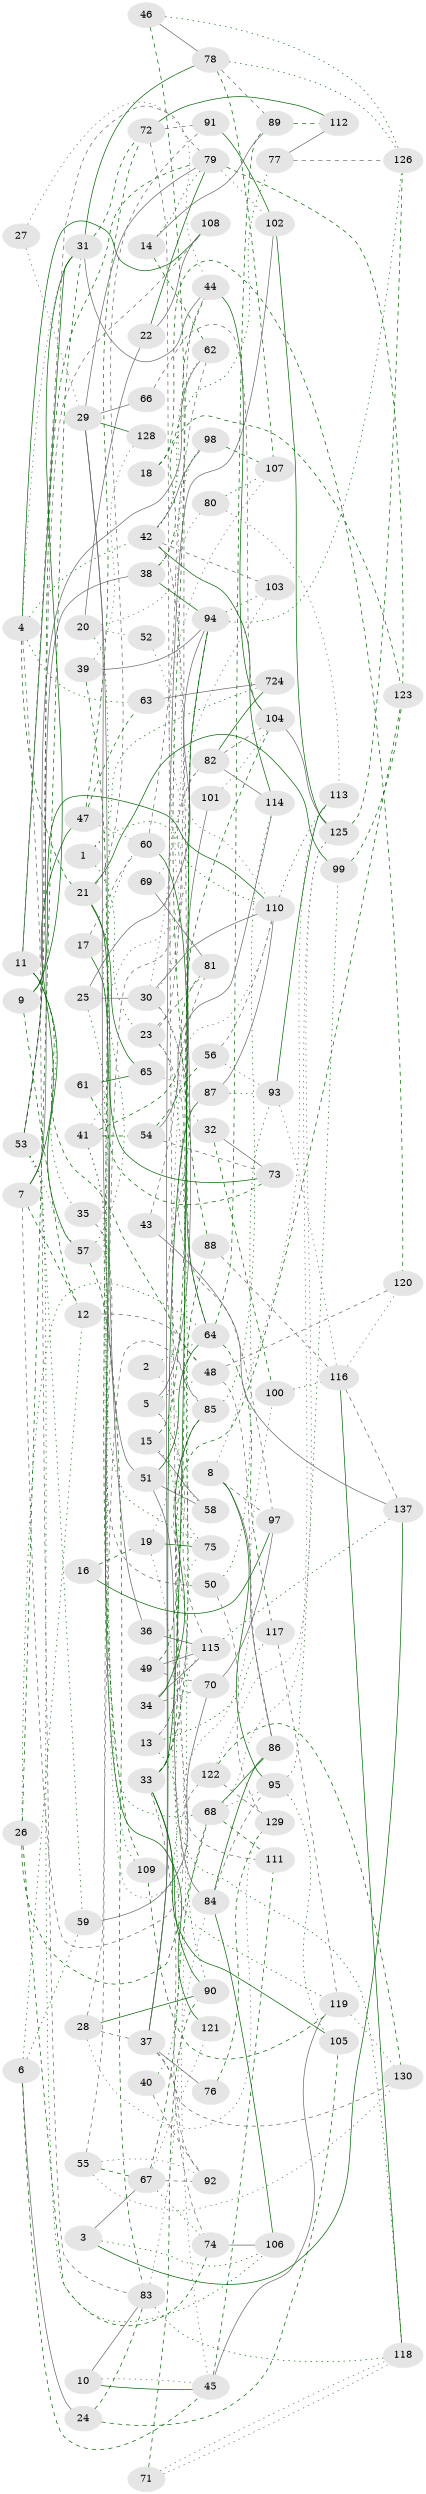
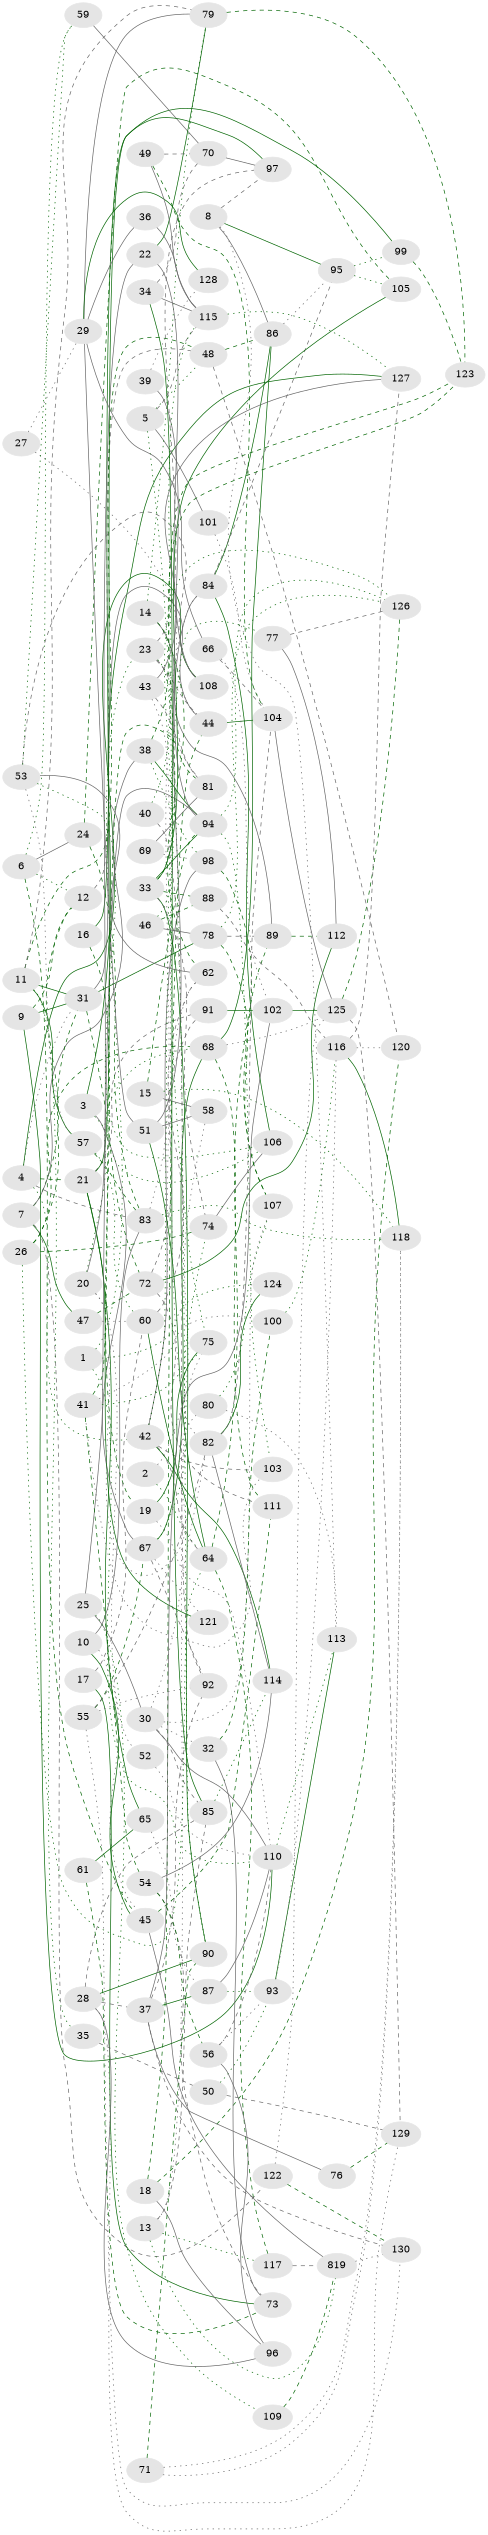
(241, 190) -> (246, 828)
(47, 622) -> none
(275, 682) -> (273, 1285)
(146, 701) -> none
none -> (171, 1067)
(105, 1271) -> none
(403, 1510) -> (401, 379)
(250, 1558) -> (241, 344)
(248, 1797) -> (305, 302)
(247, 1802) -> (387, 1569)
(184, 1964) -> none
(339, 2005) -> (337, 2266)
(169, 2083) -> (182, 1300)
none -> (273, 2354)
